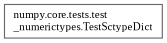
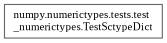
(83, 21) -> (83, 21)
